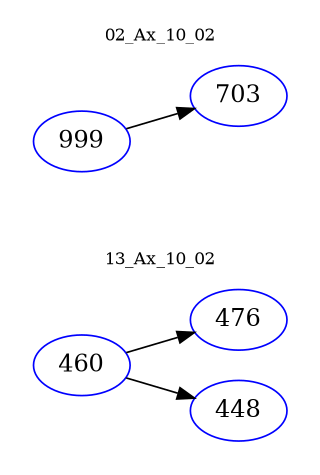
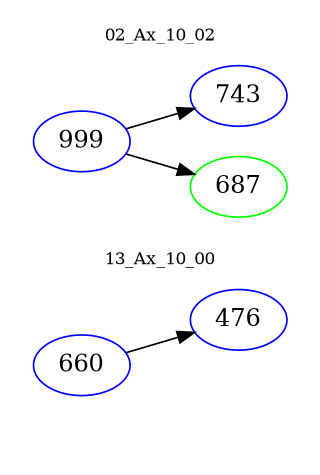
(239, 96) -> (239, 96)
none -> (239, 187)
(160, 260) -> (160, 260)
(82, 365) -> (82, 365)
(239, 411) -> none
